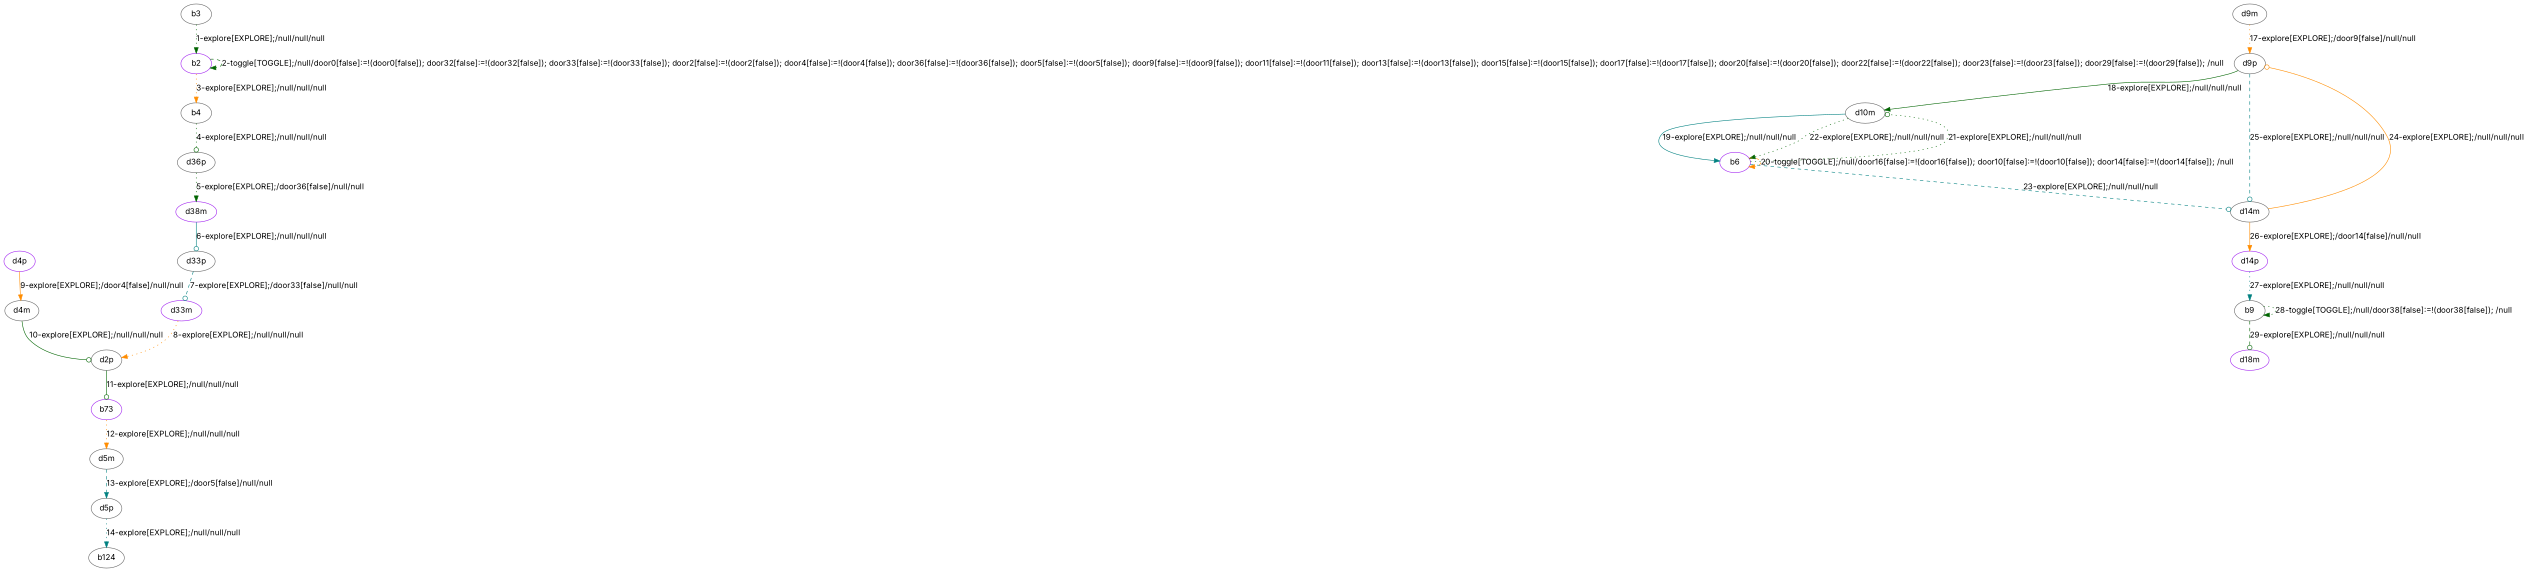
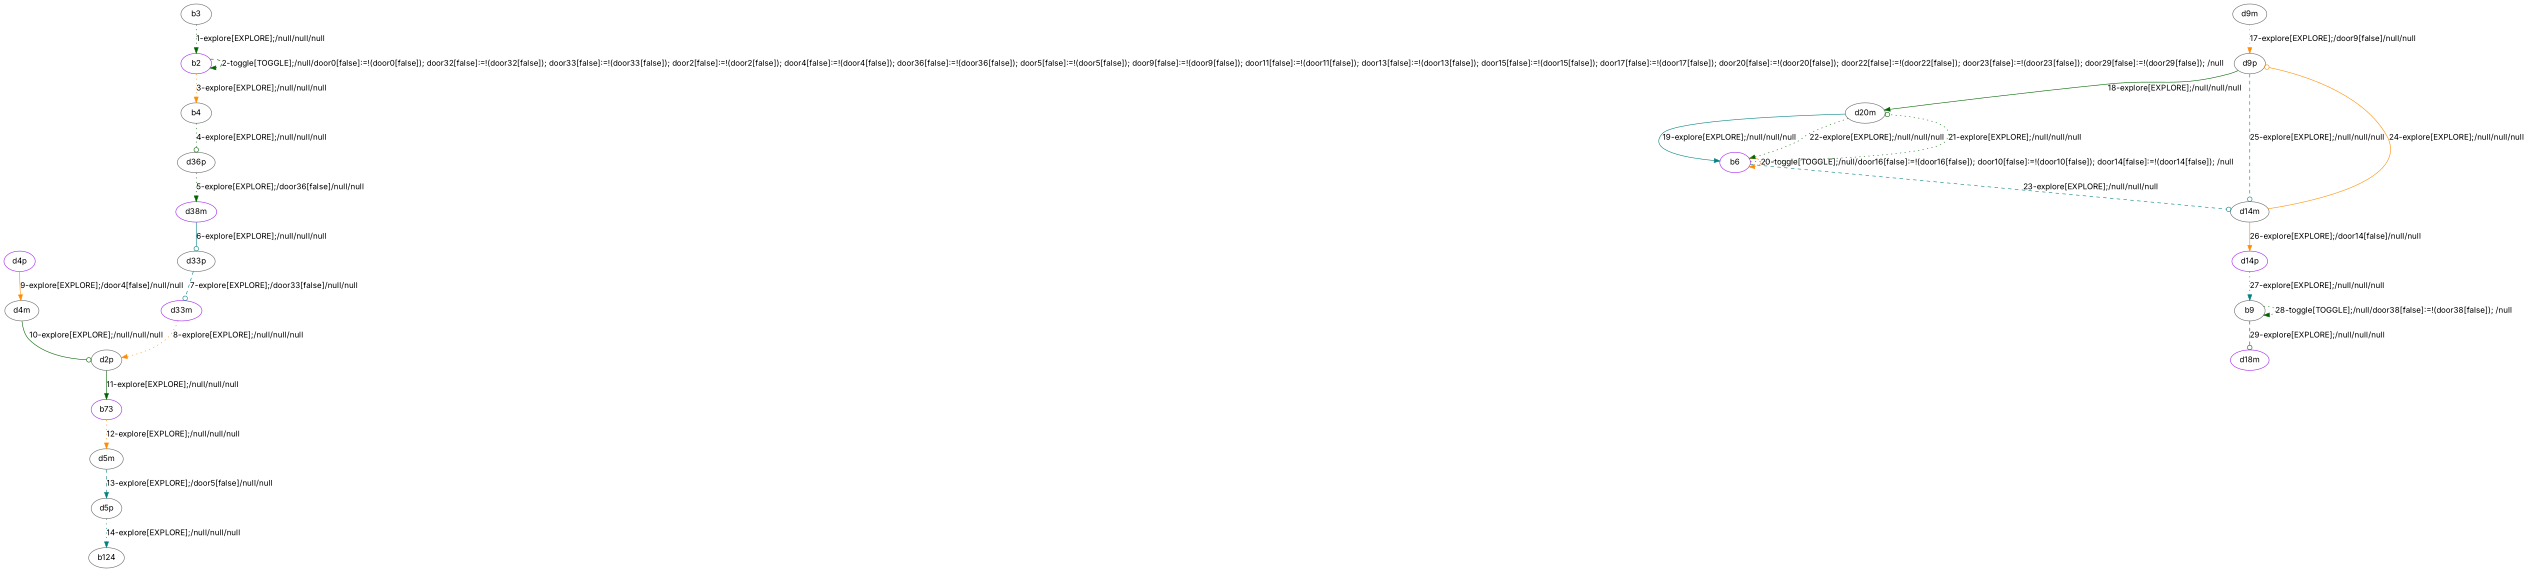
(1865, 113) -> (1865, 113)
(107, 383) -> (107, 383)
